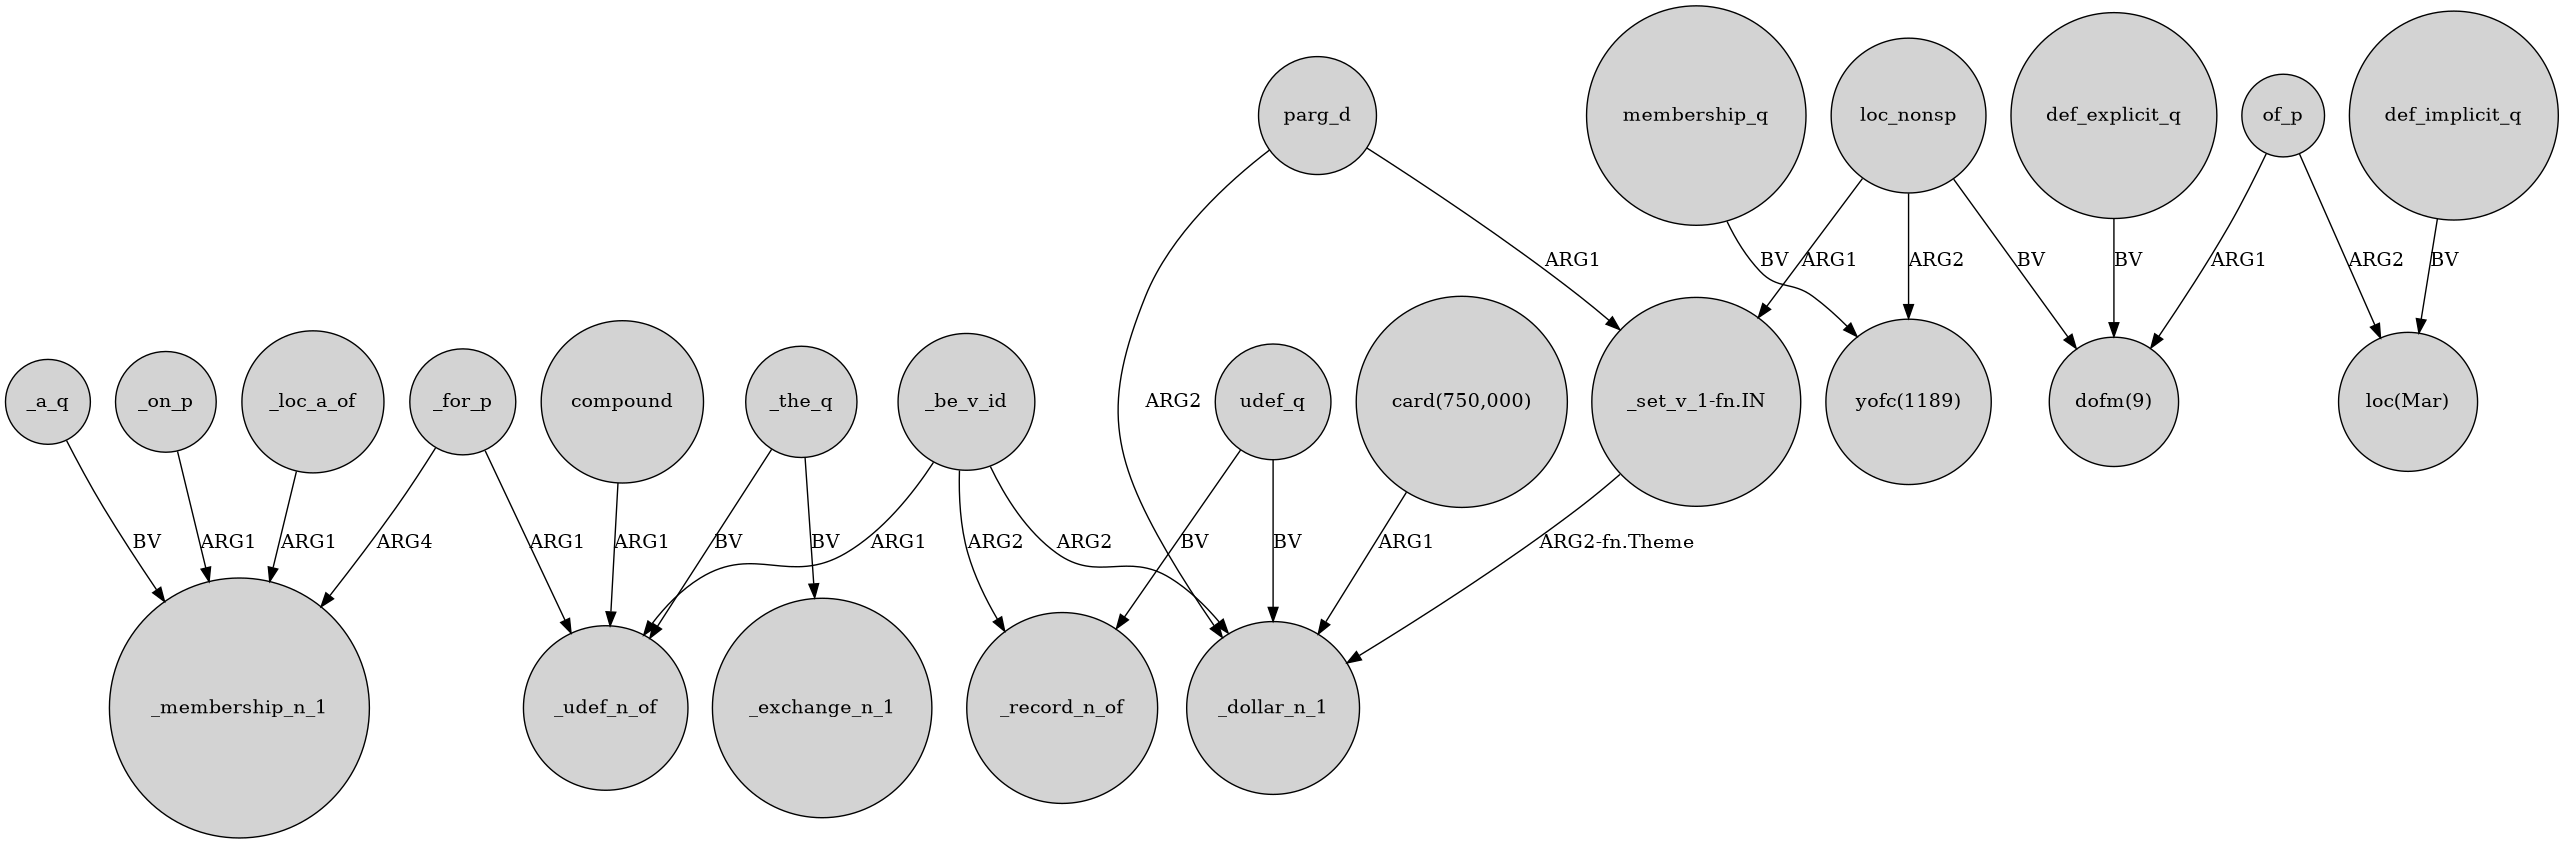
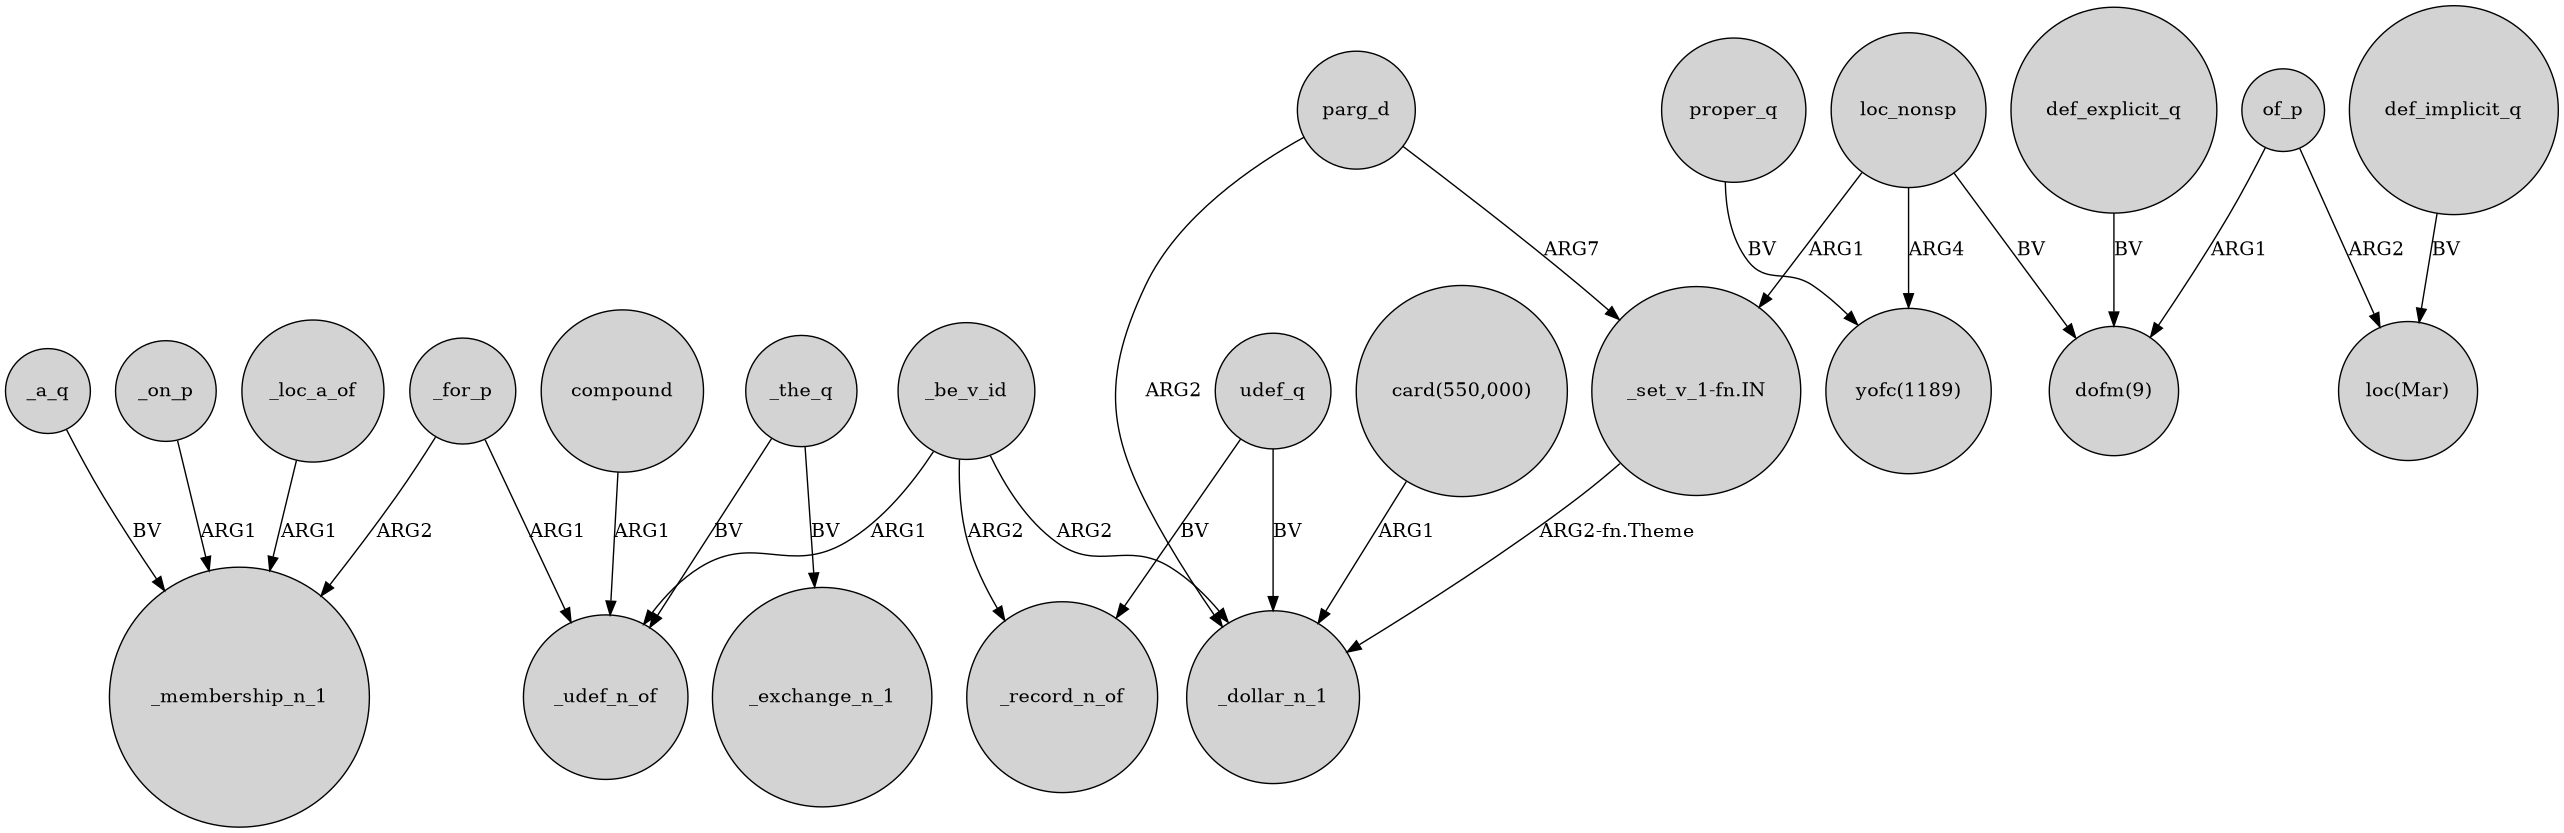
(1696, 116) -> (1734, 110)
(1573, 261) -> (1572, 250)
(1937, 261) -> (1937, 250)
(1462, 402) -> (1462, 391)
(405, 543) -> (405, 532)
